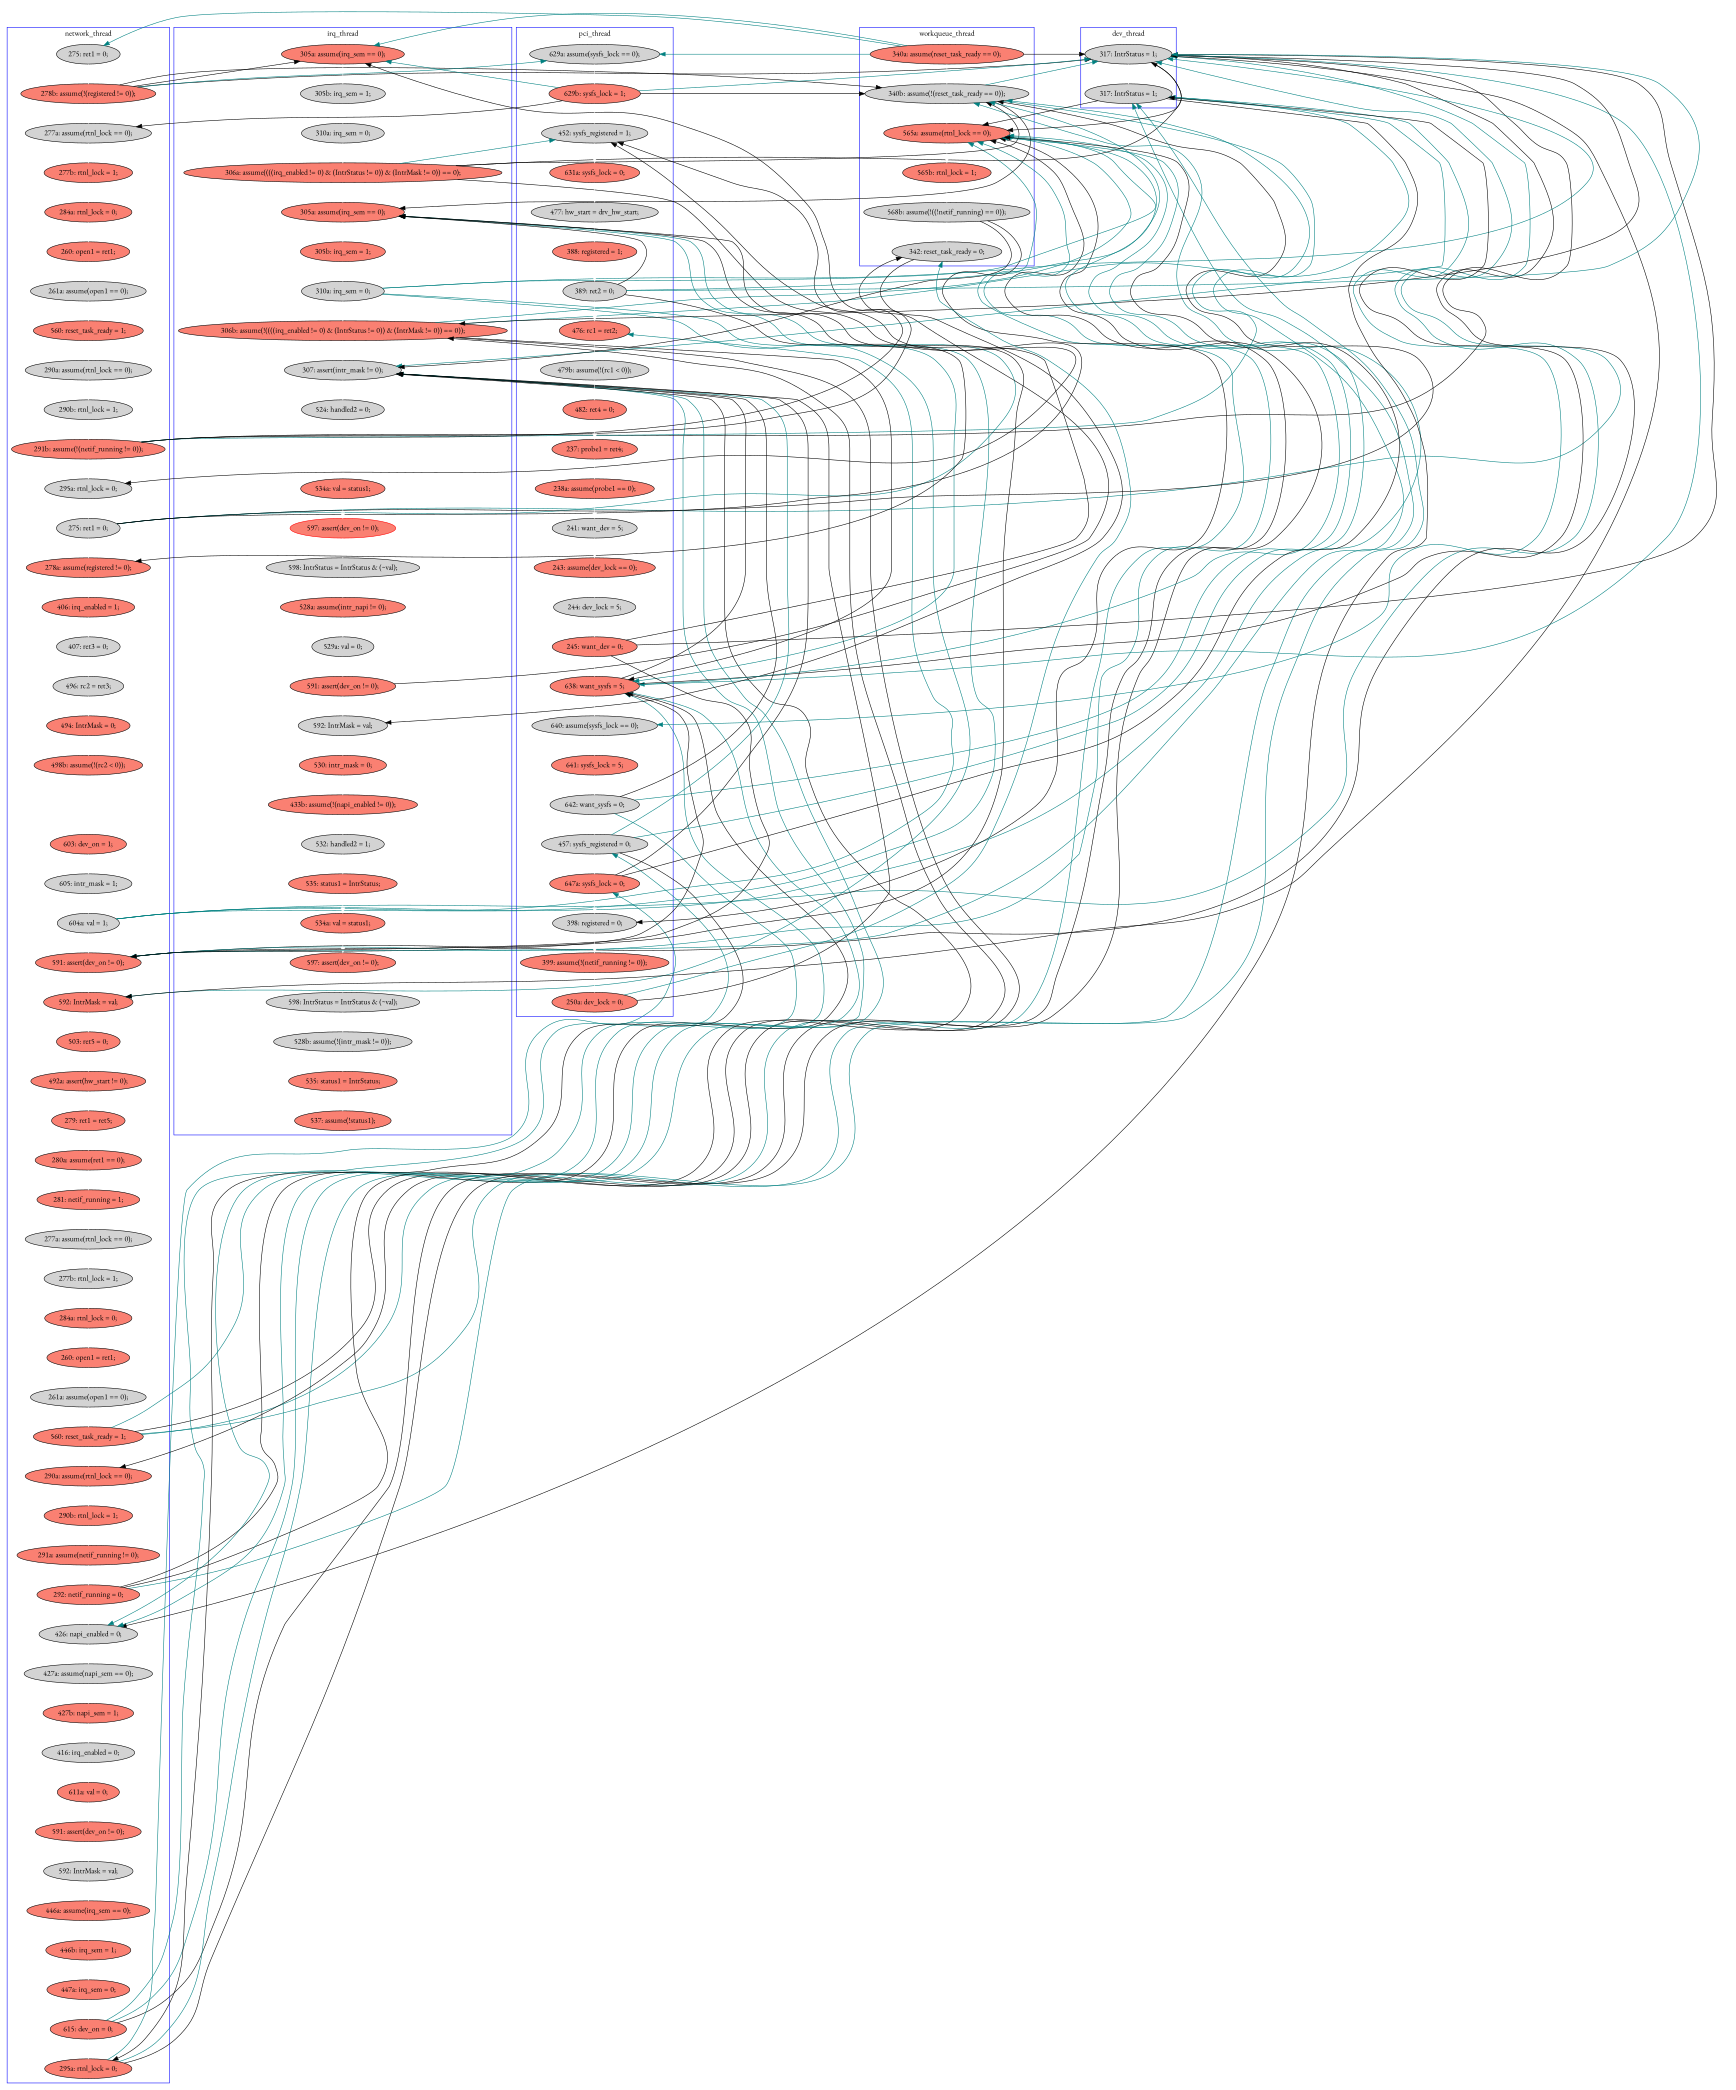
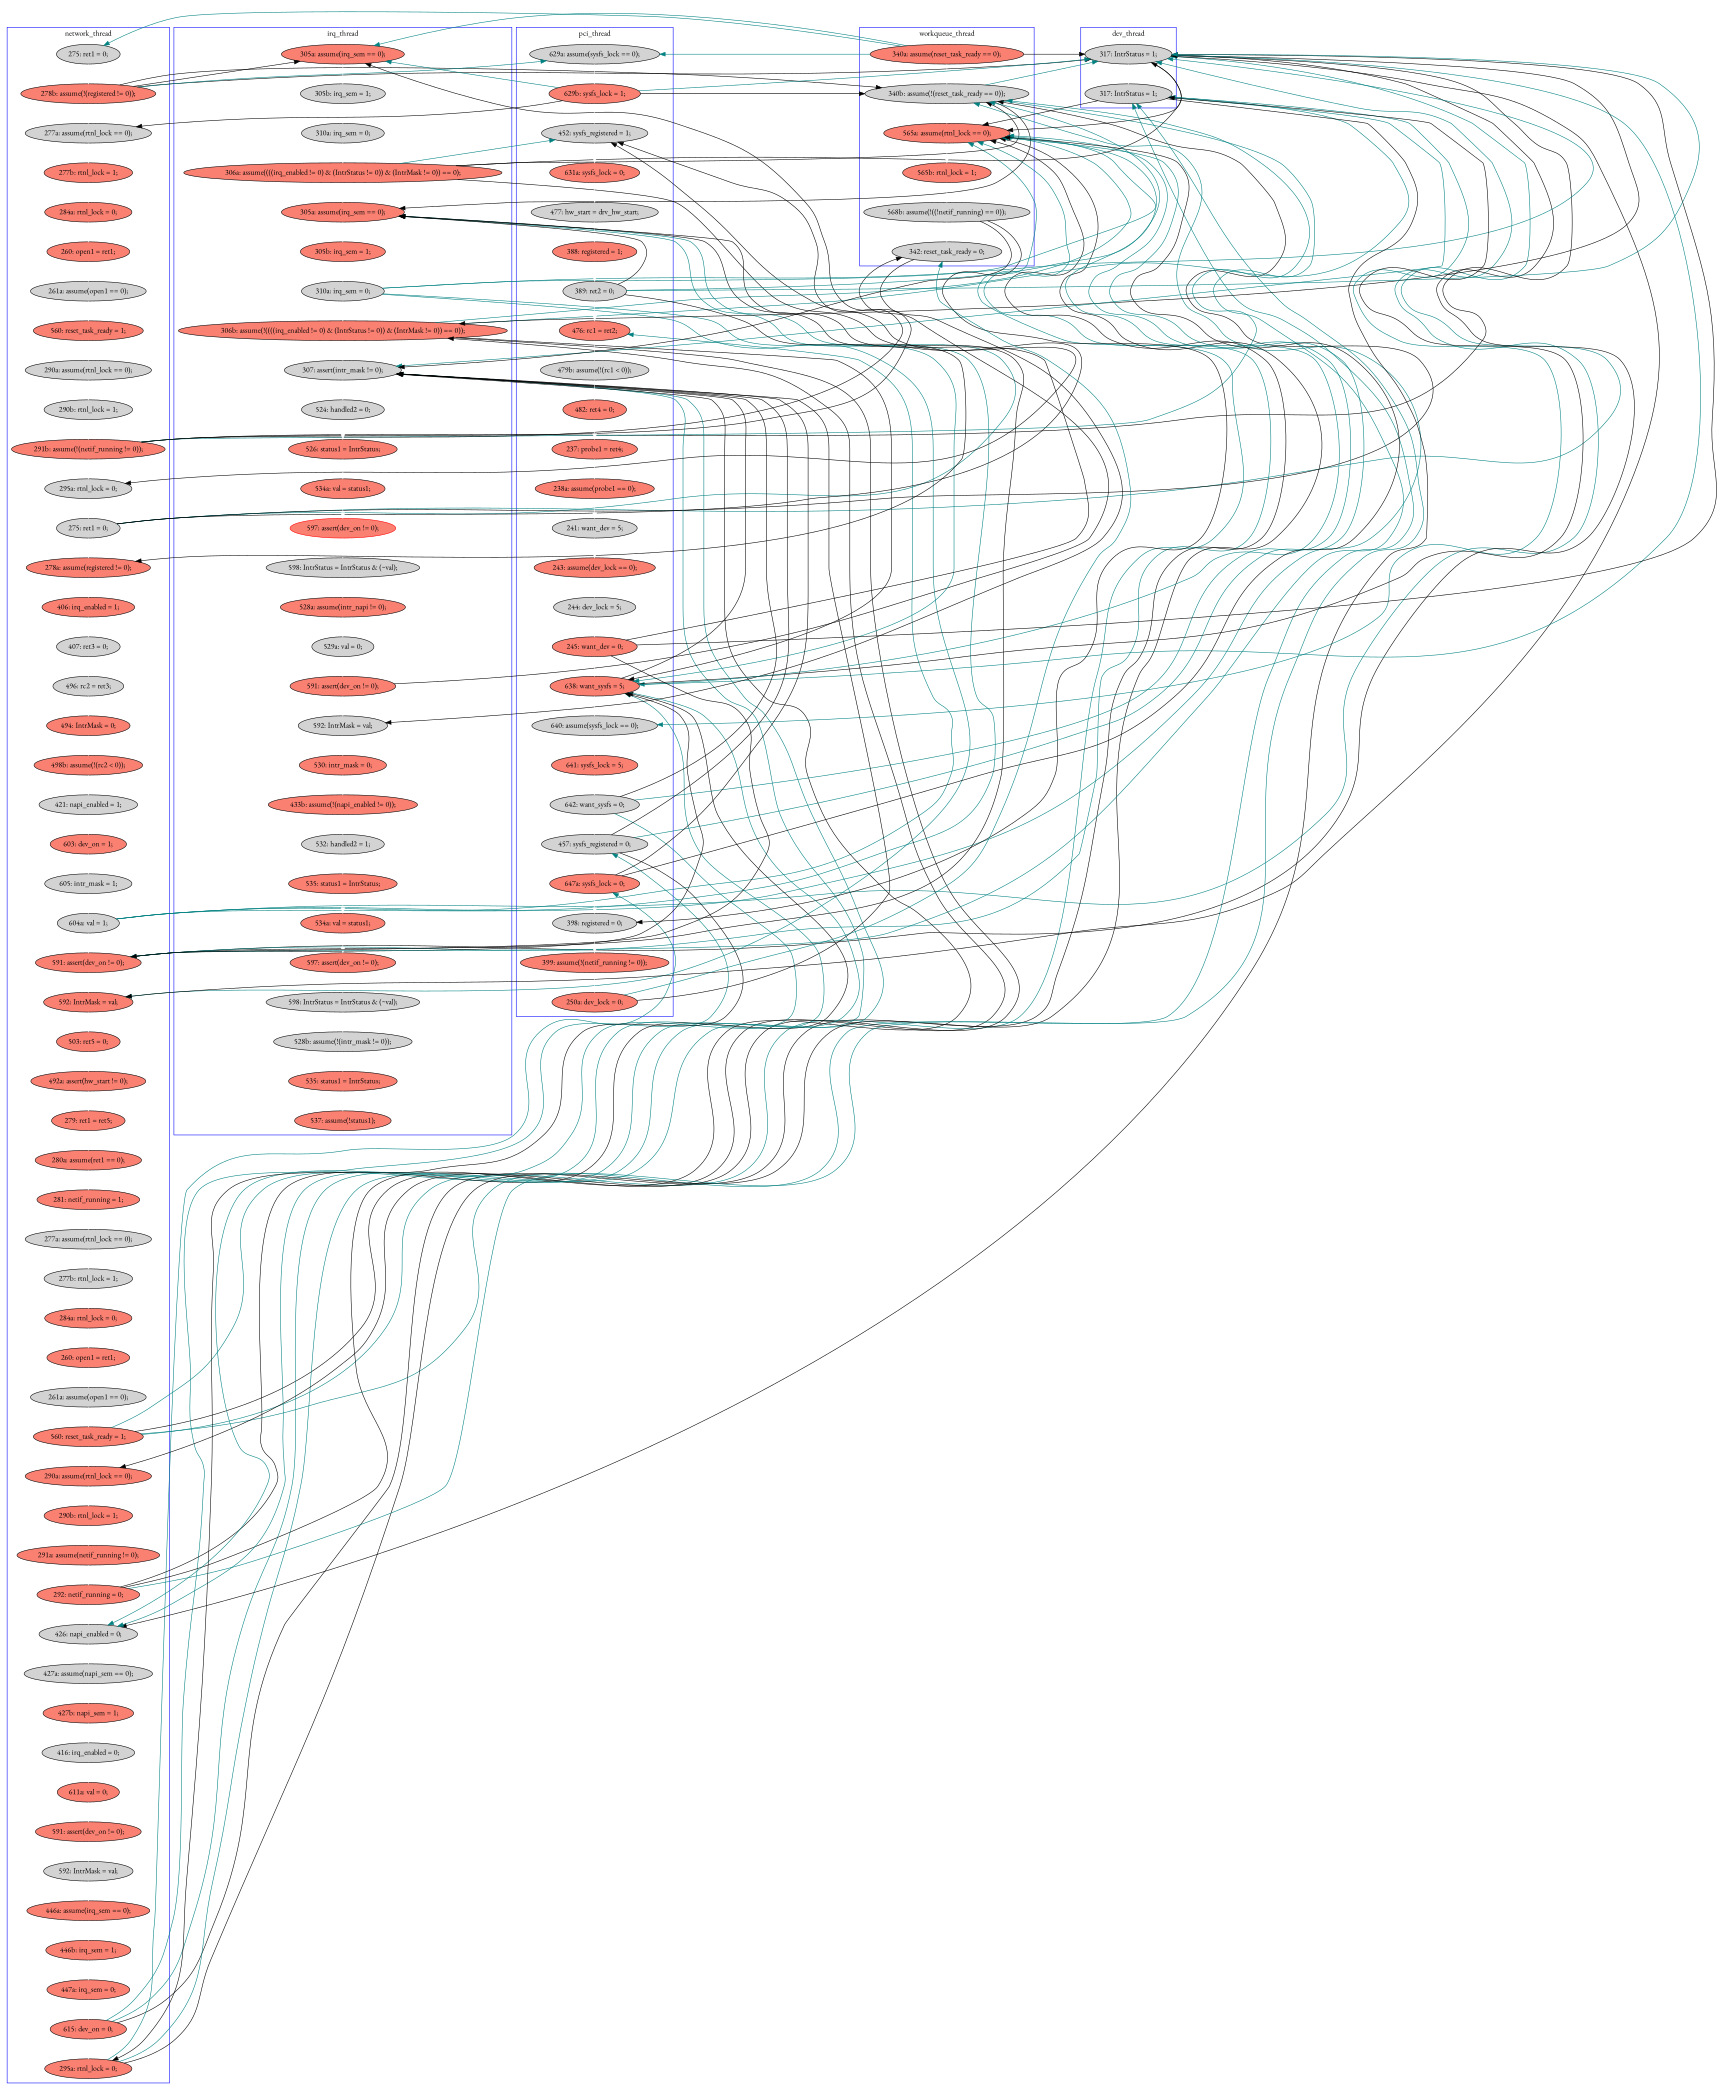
none -> (343, 449)
(787, 473) -> (787, 473)
none -> (88, 805)
